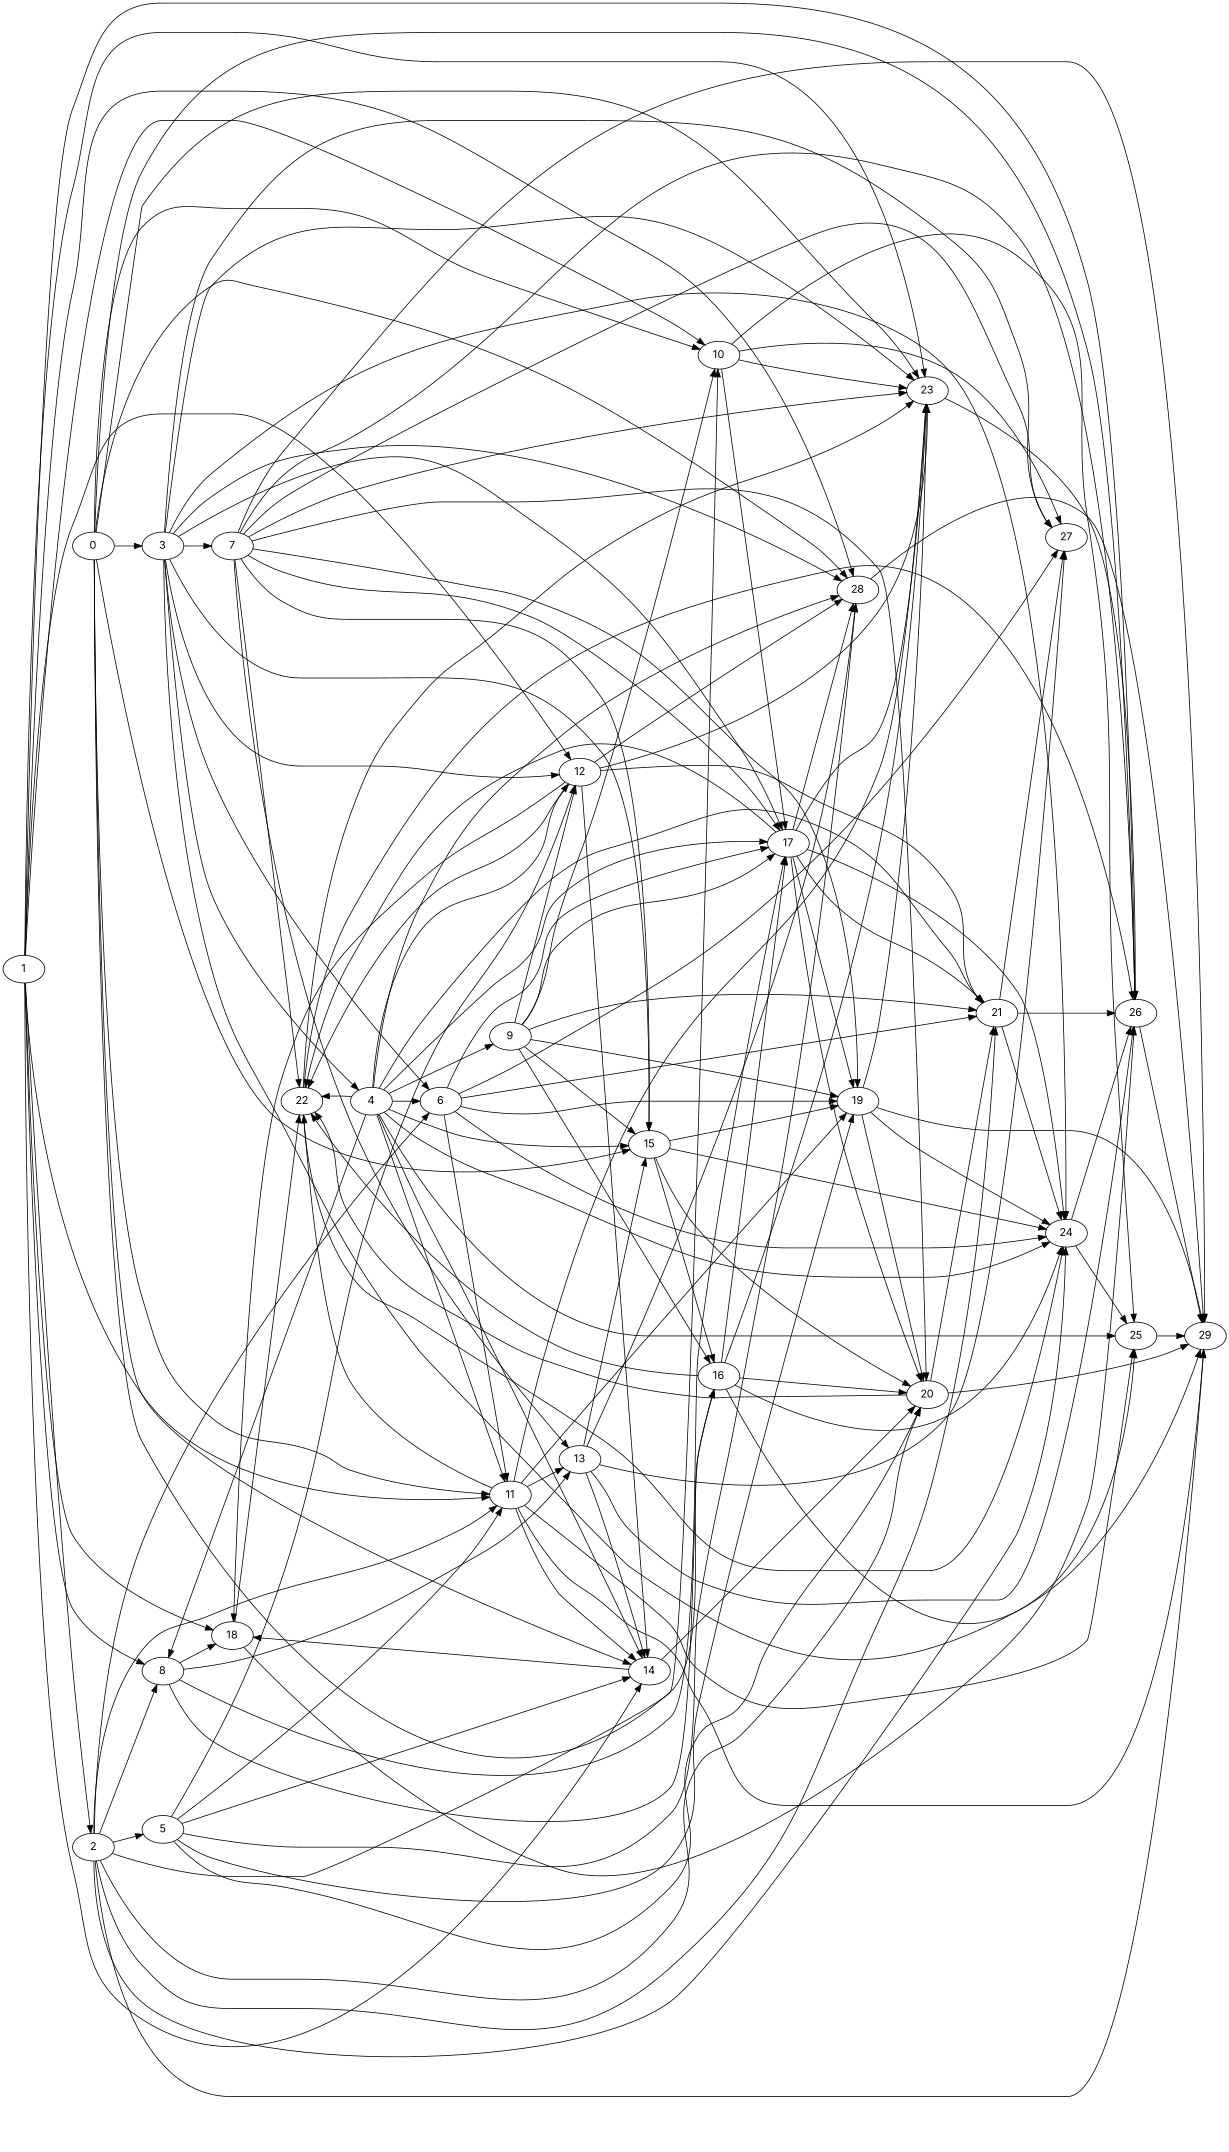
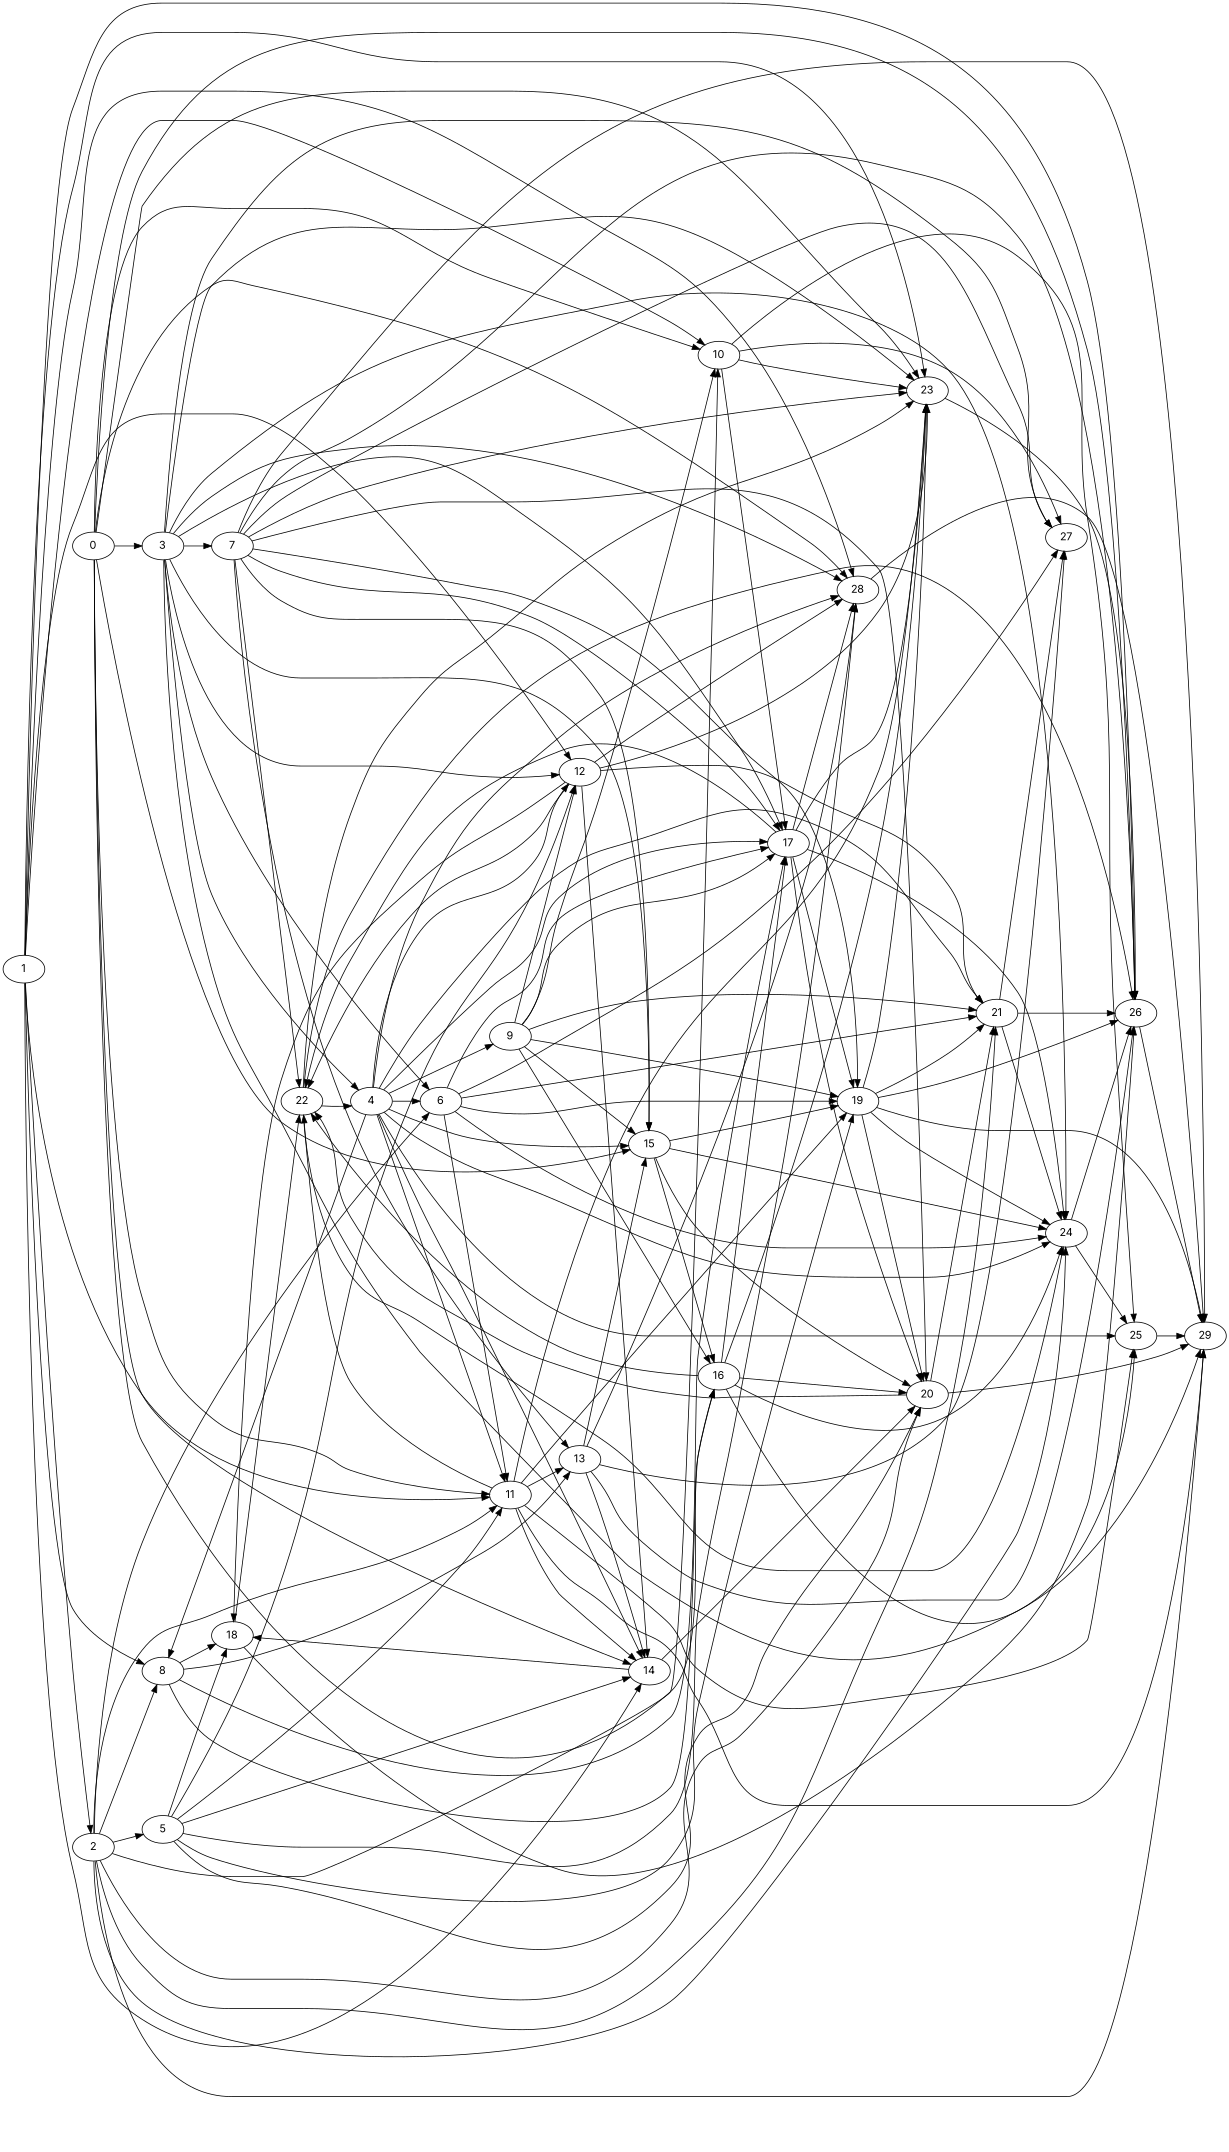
(879, 936) -> (929, 1065)
none -> (1002, 1064)
(336, 1096) -> (333, 1106)
(68, 1521) -> (195, 1736)
